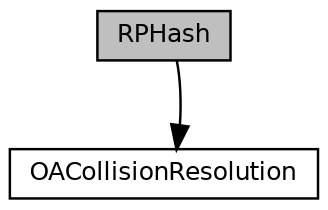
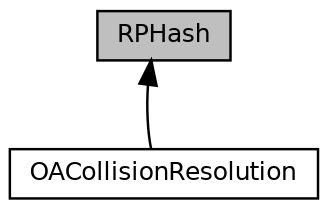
(180, 93) -> (148, 117)
